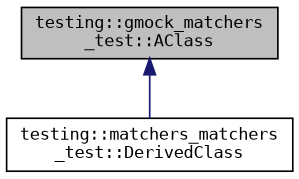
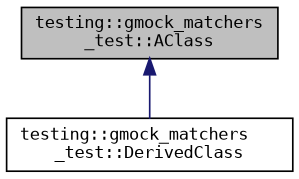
(150, 145) -> (150, 145)
